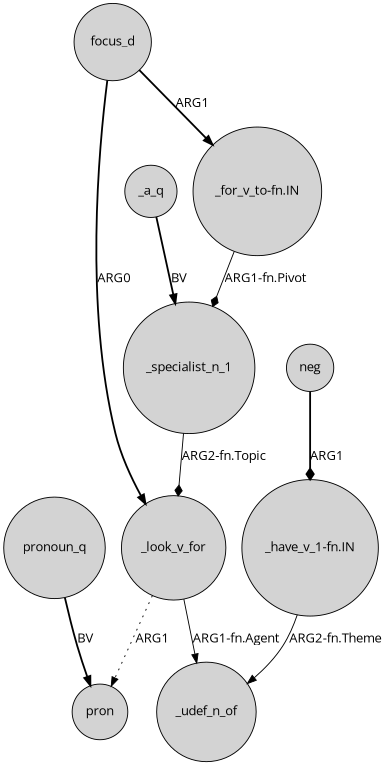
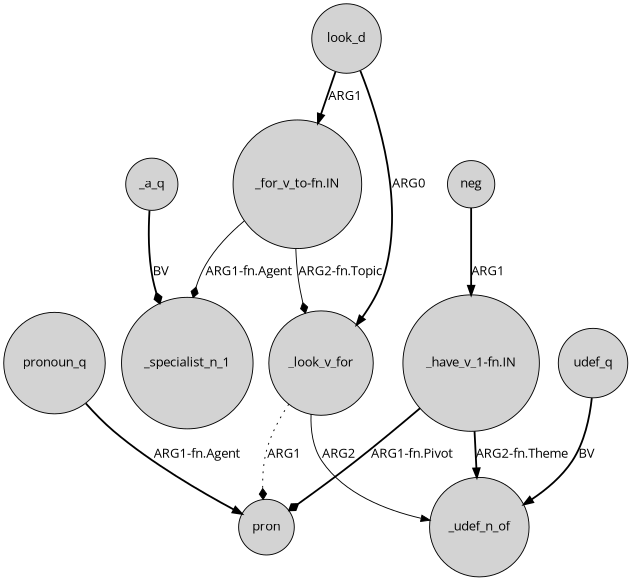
(113, 42) -> (347, 39)
(165, 256) -> (149, 252)
(266, 279) -> (249, 272)
none -> (593, 363)
(310, 430) -> (471, 247)
none -> (360, 457)
(181, 459) -> (298, 276)
(134, 637) -> (268, 444)
(85, 639) -> (197, 454)
(236, 639) -> (339, 454)
(280, 649) -> (475, 450)
